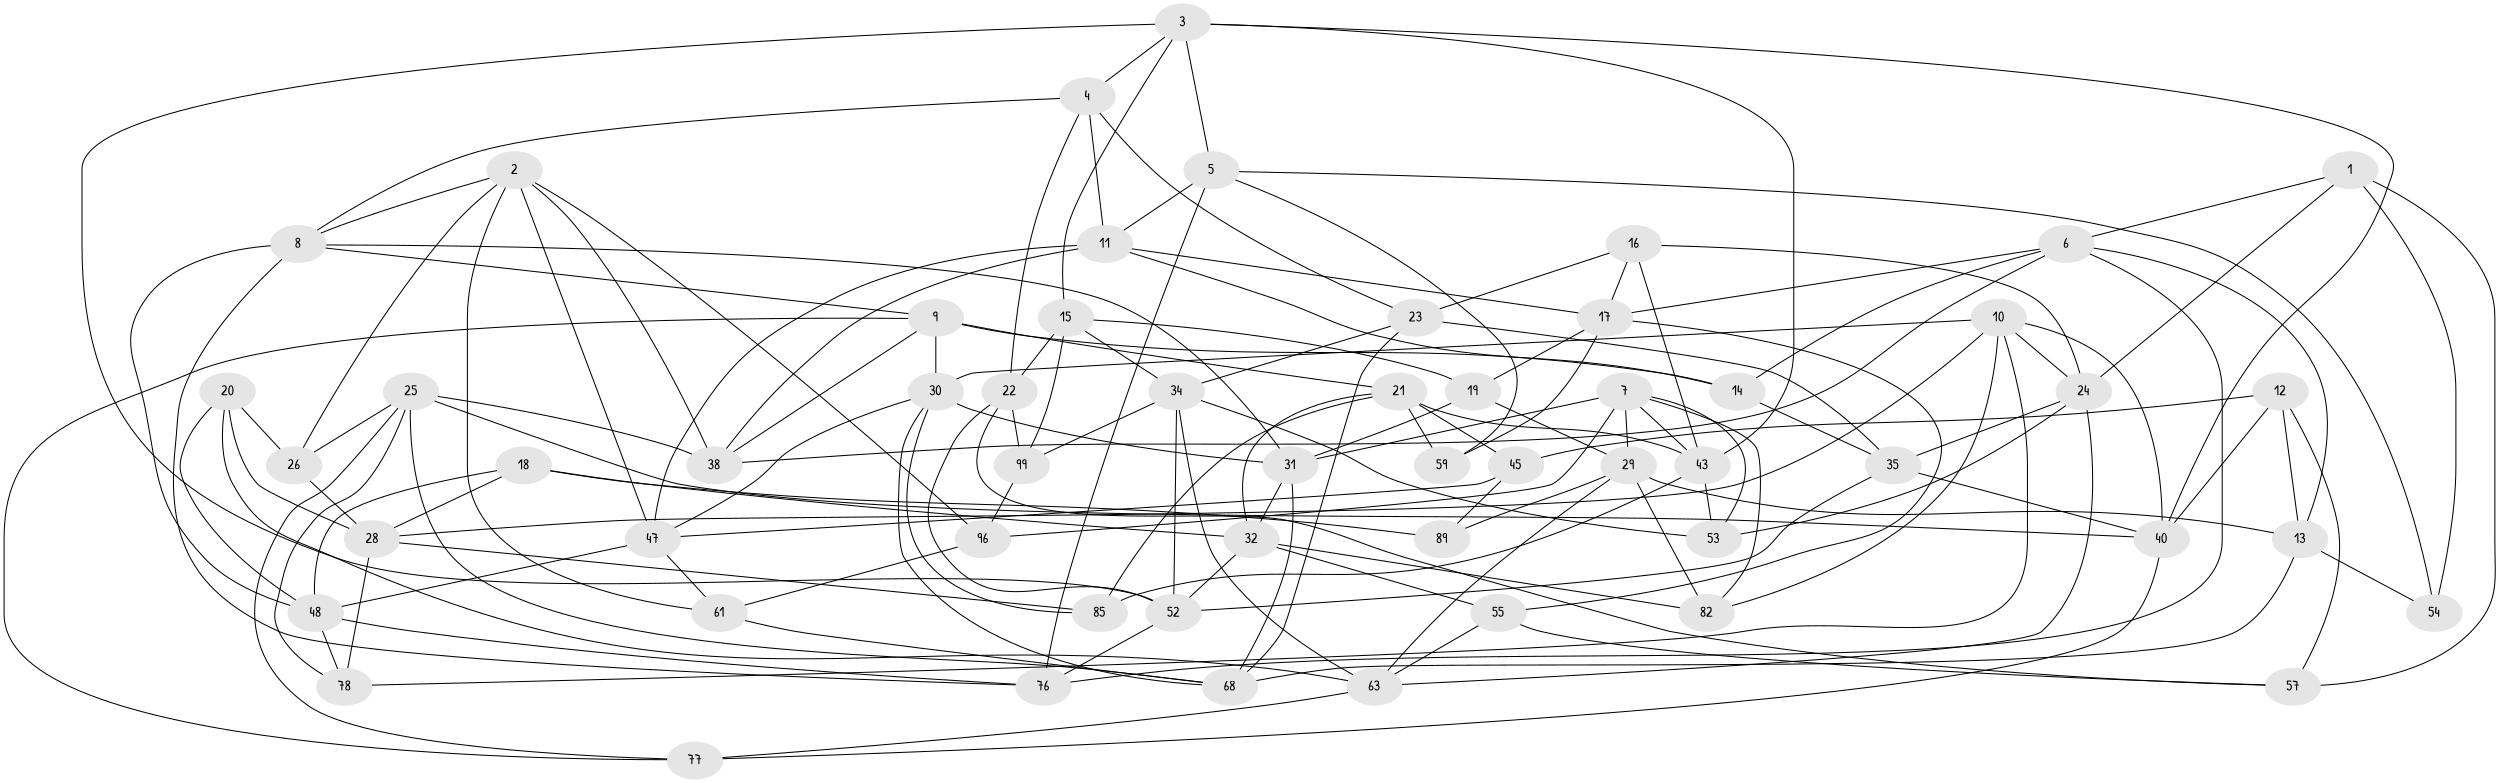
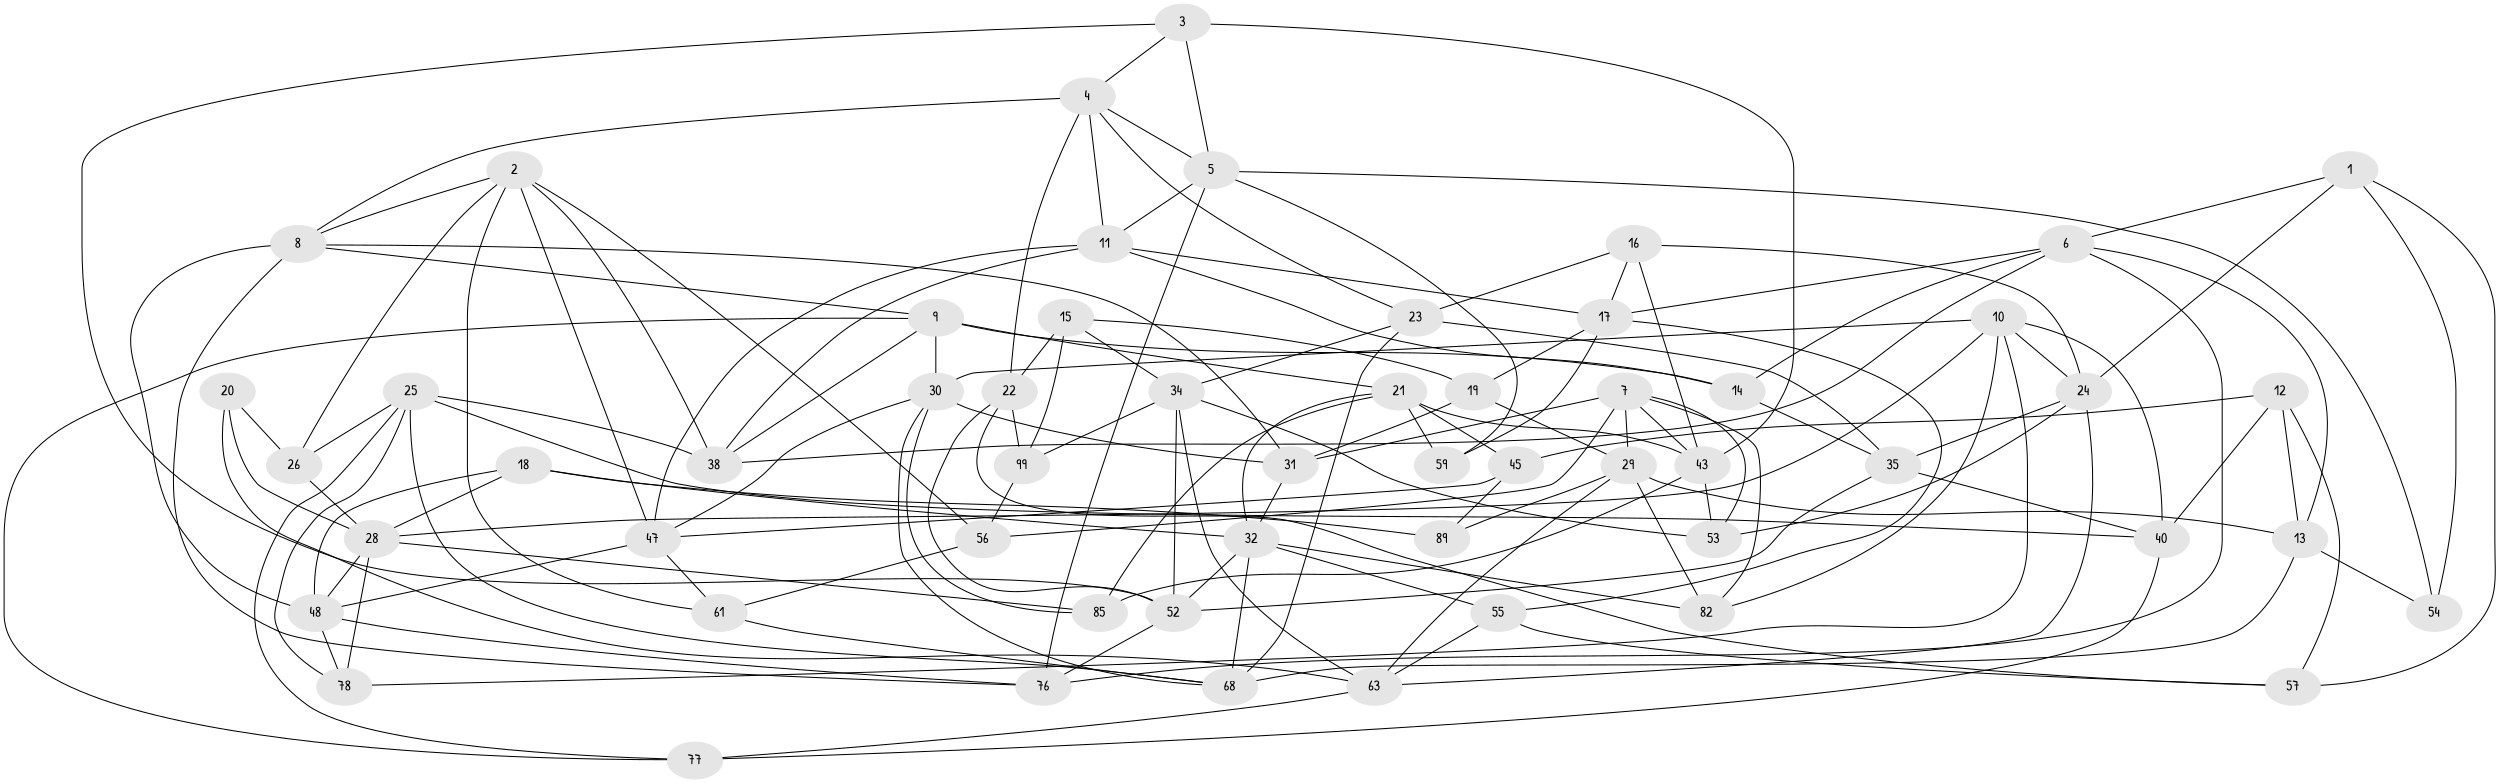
(2024, 73) -> none
none -> (1150, 133)
(1101, 156) -> none
(204, 517) -> (344, 576)
(983, 539) -> (983, 539)
(1282, 581) -> (1240, 616)
